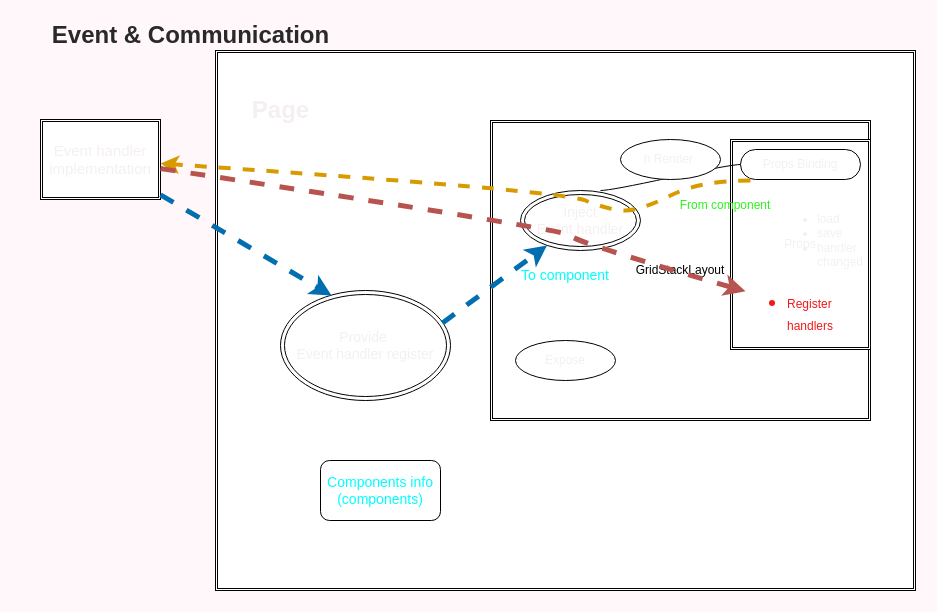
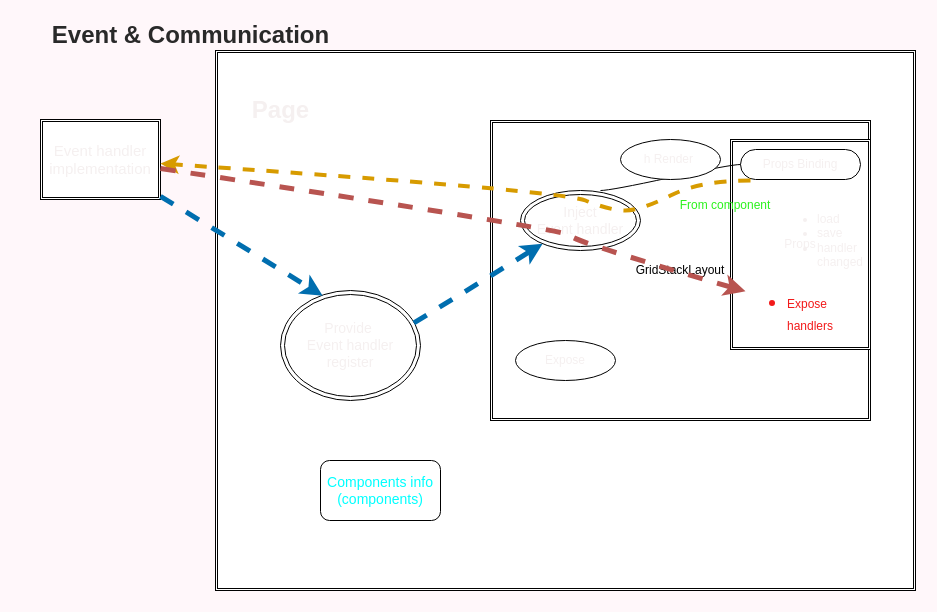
(566, 276) -> none
(809, 310) -> (809, 310)
(366, 346) -> (351, 346)
